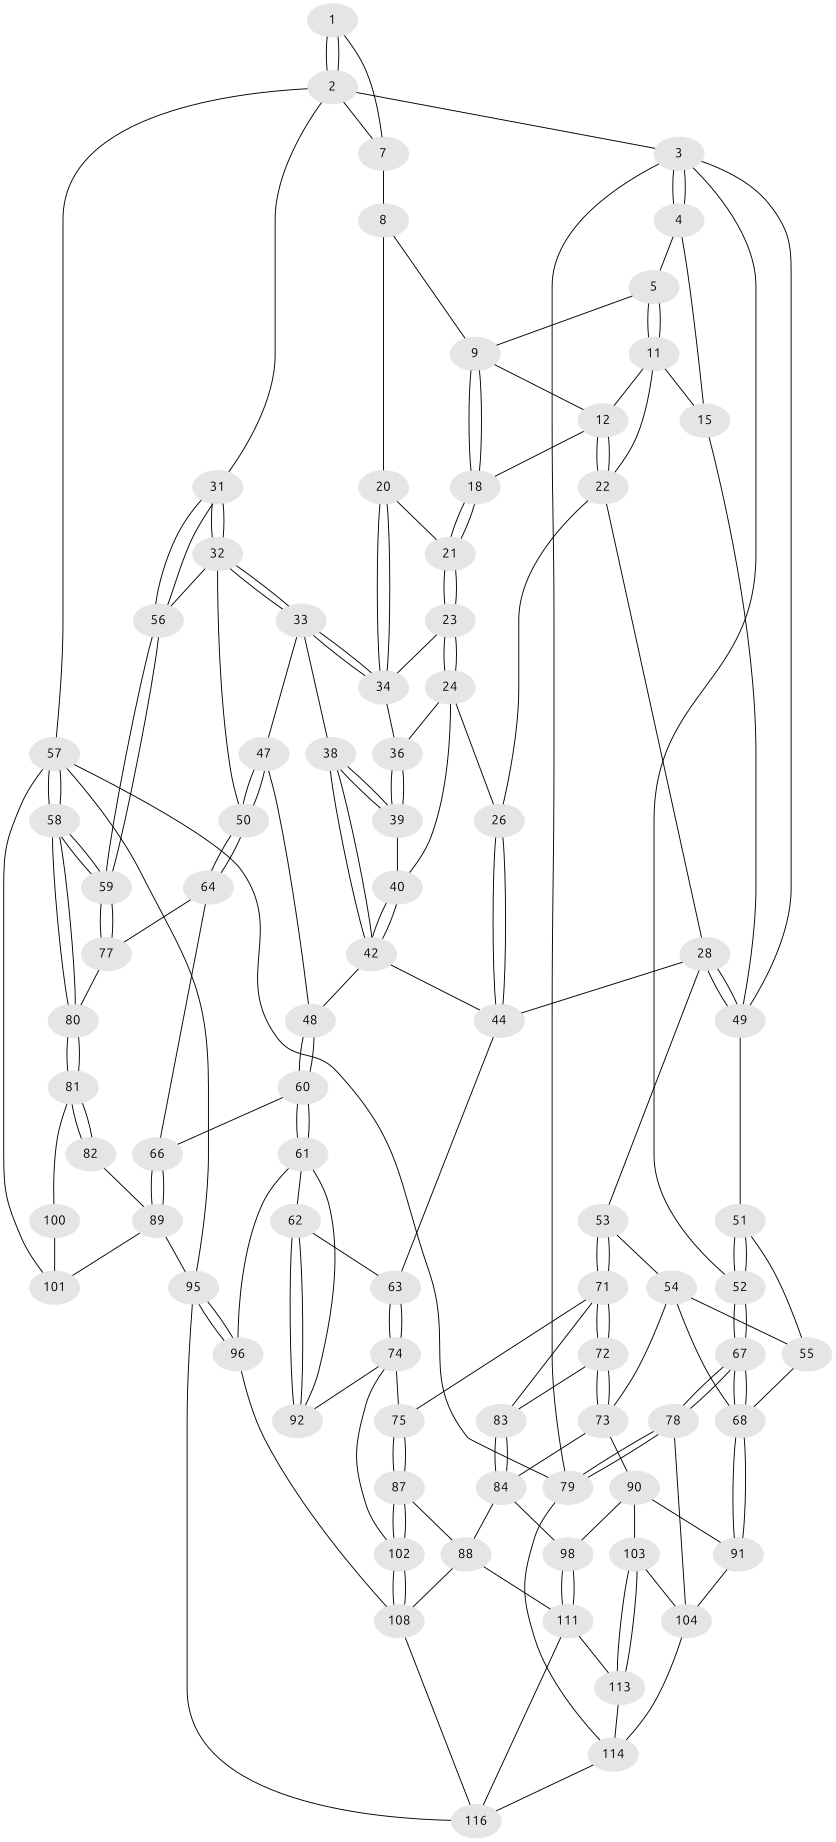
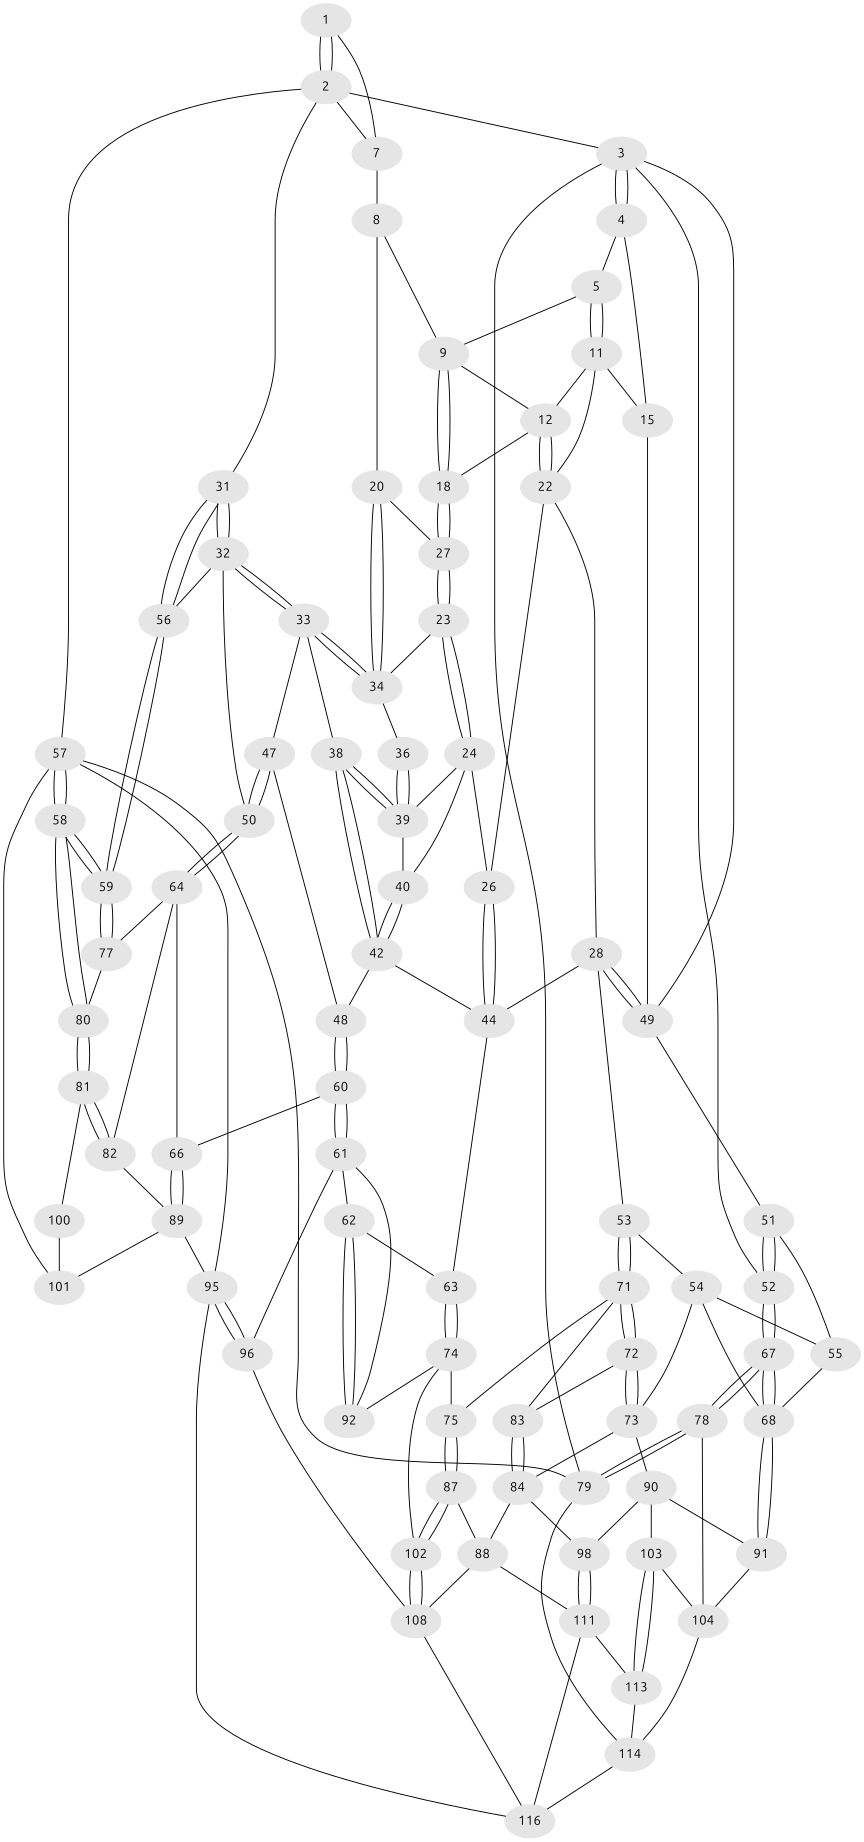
(450, 554) -> (444, 554)
(424, 721) -> (436, 787)
none -> (144, 1021)
